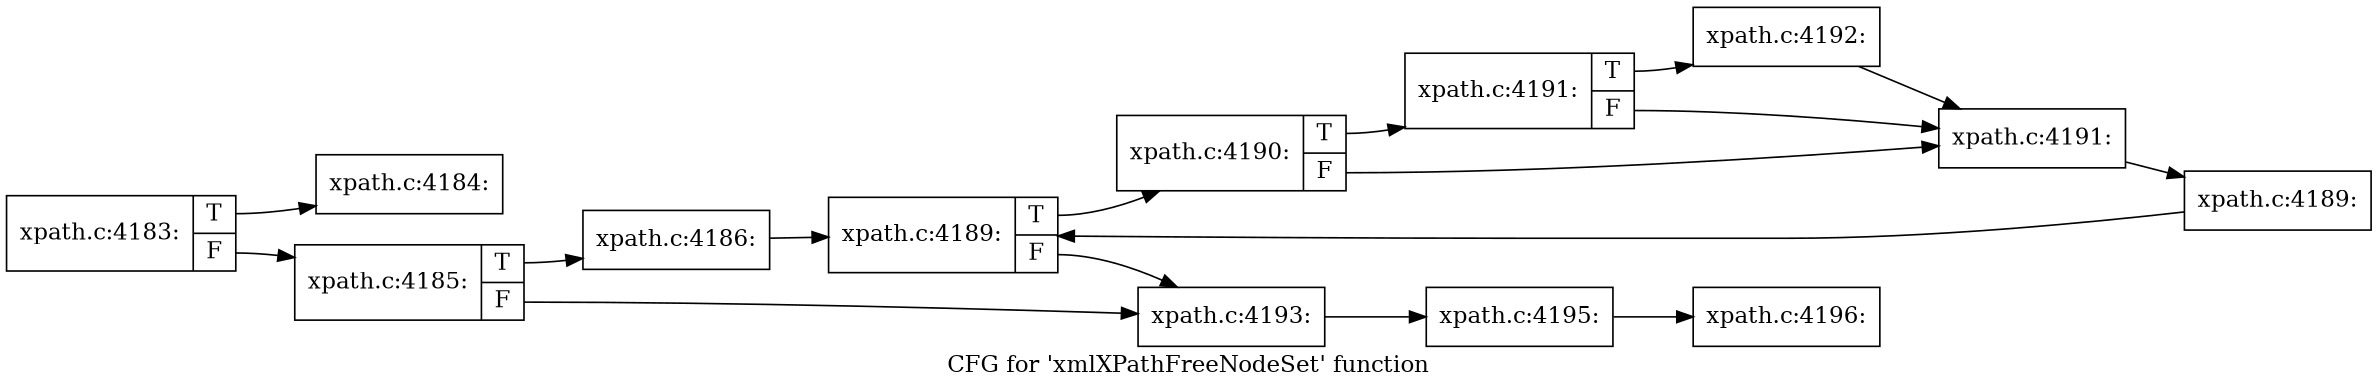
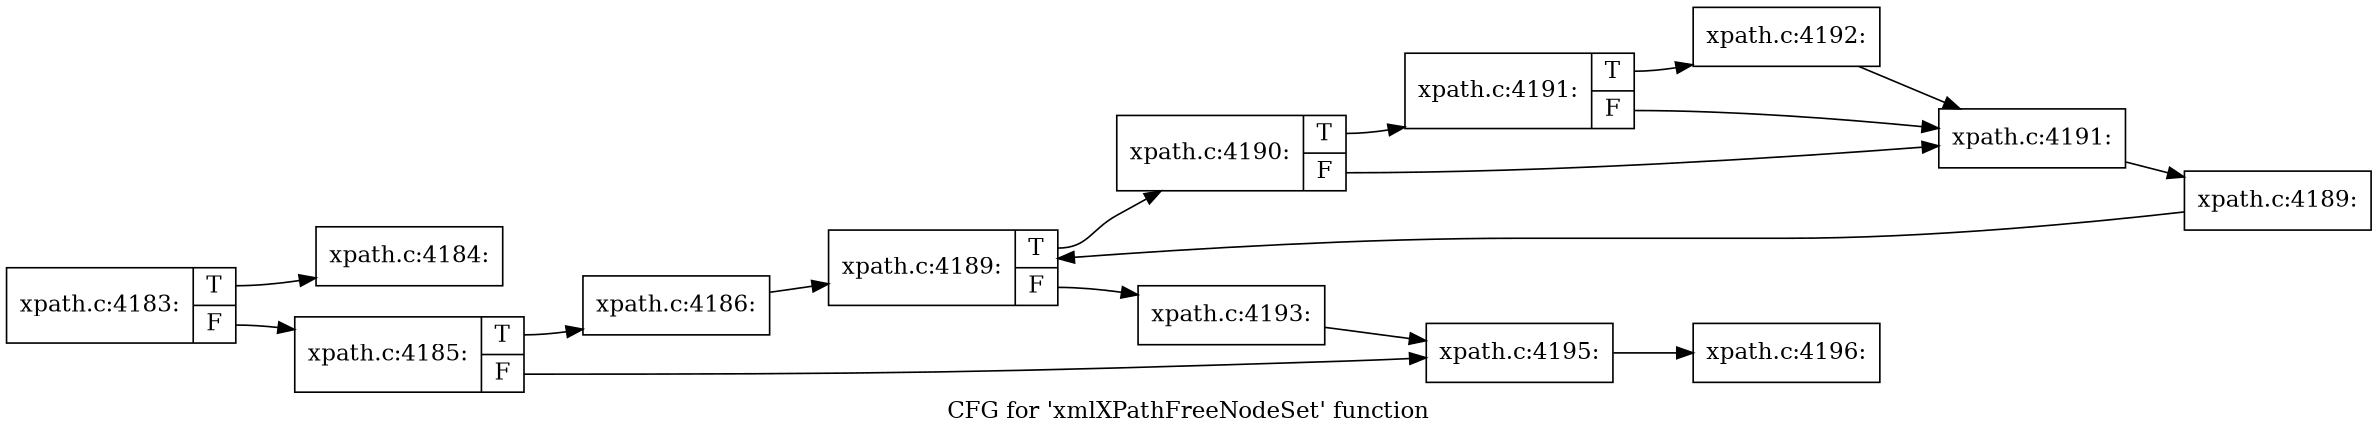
(823, 305) -> (967, 371)
